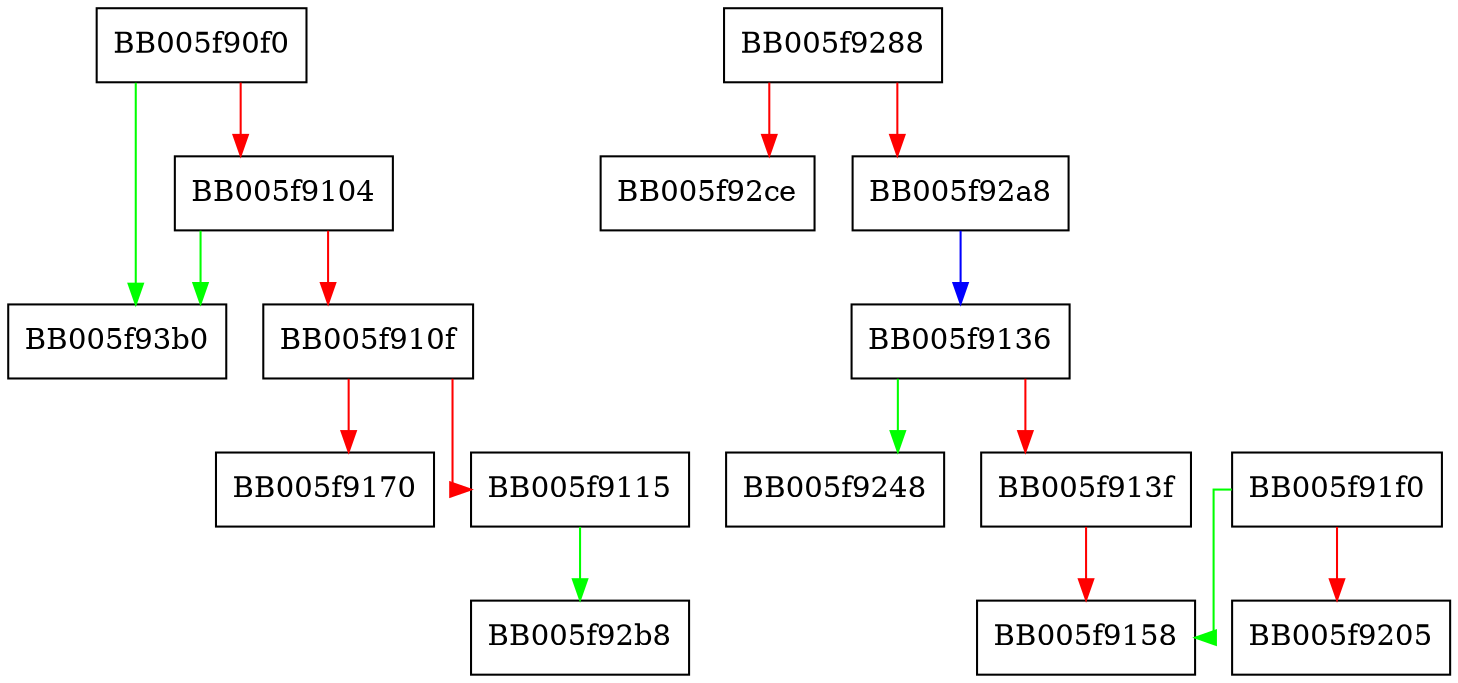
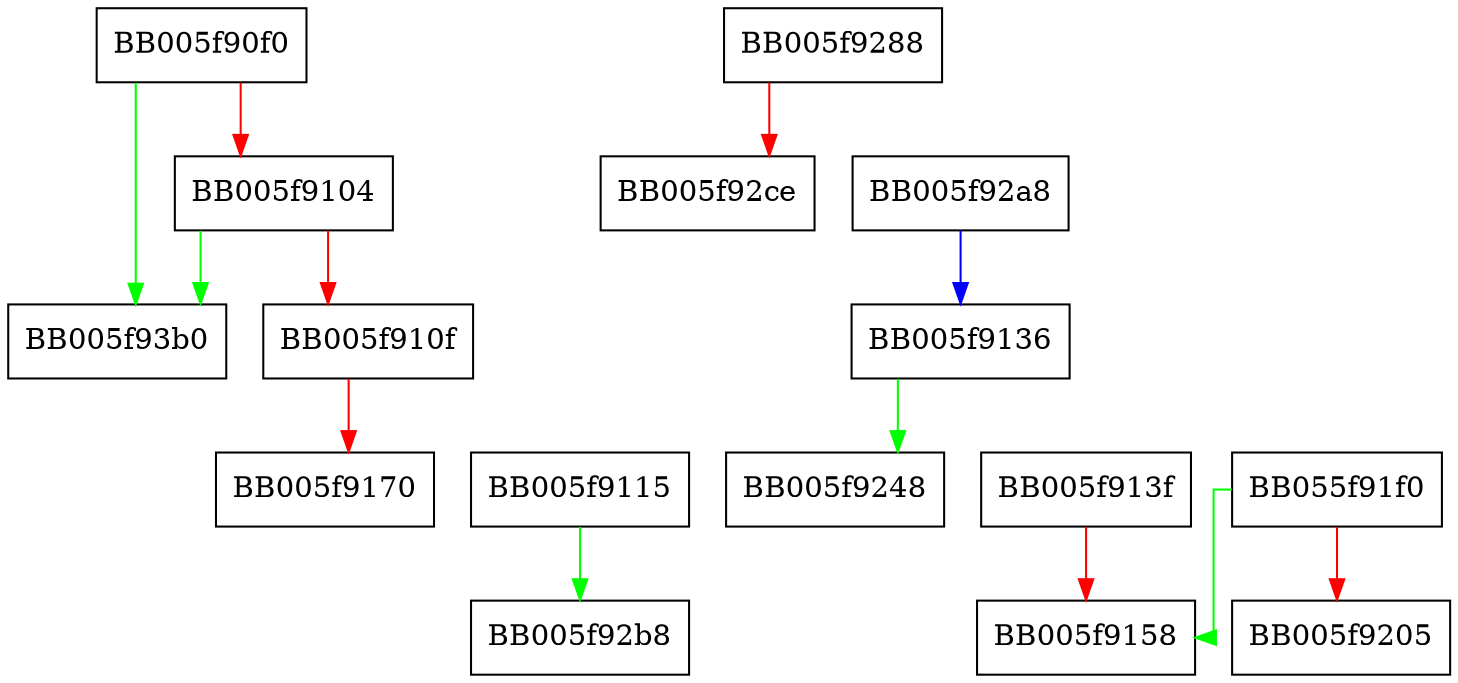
(897, 109) -> none
(1025, 405) -> none
(453, 435) -> none
(1337, 490) -> (1337, 490)
